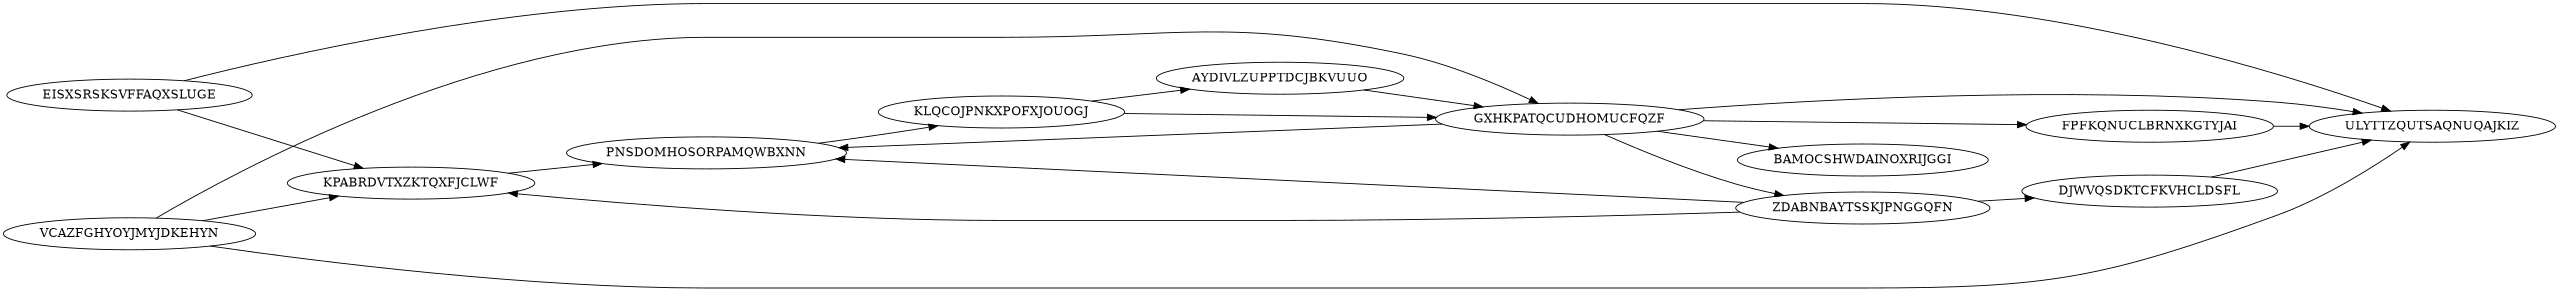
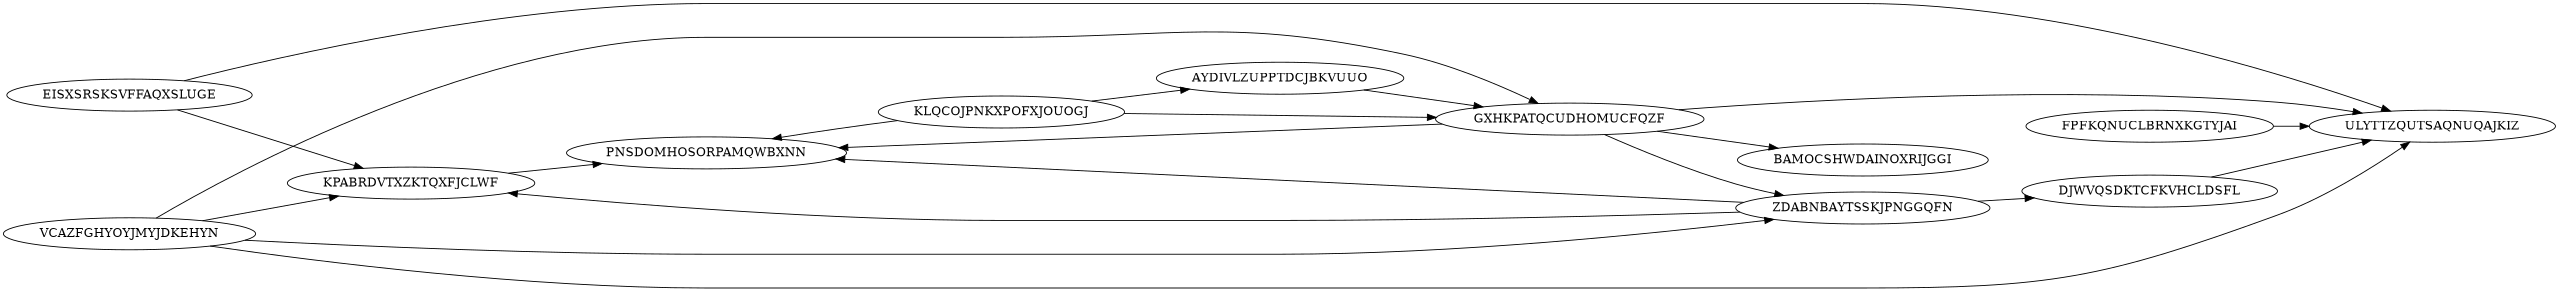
(1860, 123) -> none
(874, 136) -> (839, 129)
none -> (1005, 254)
